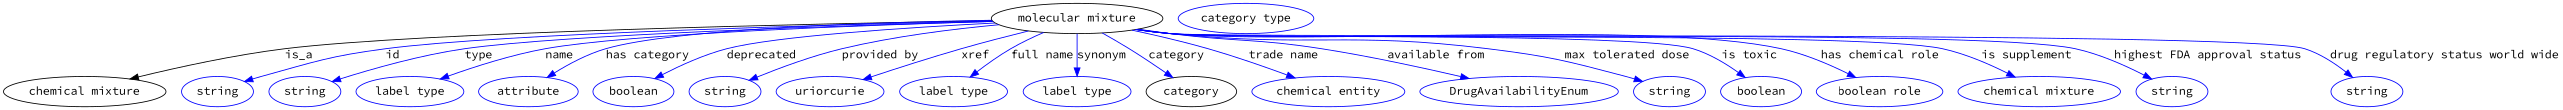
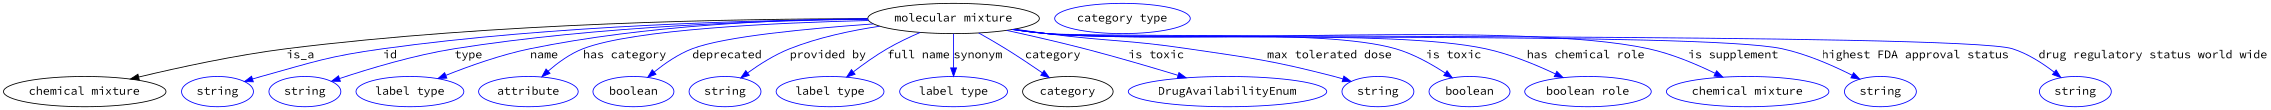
(1436, 55) -> (1156, 55)
(830, 92) -> none
(1328, 92) -> none
